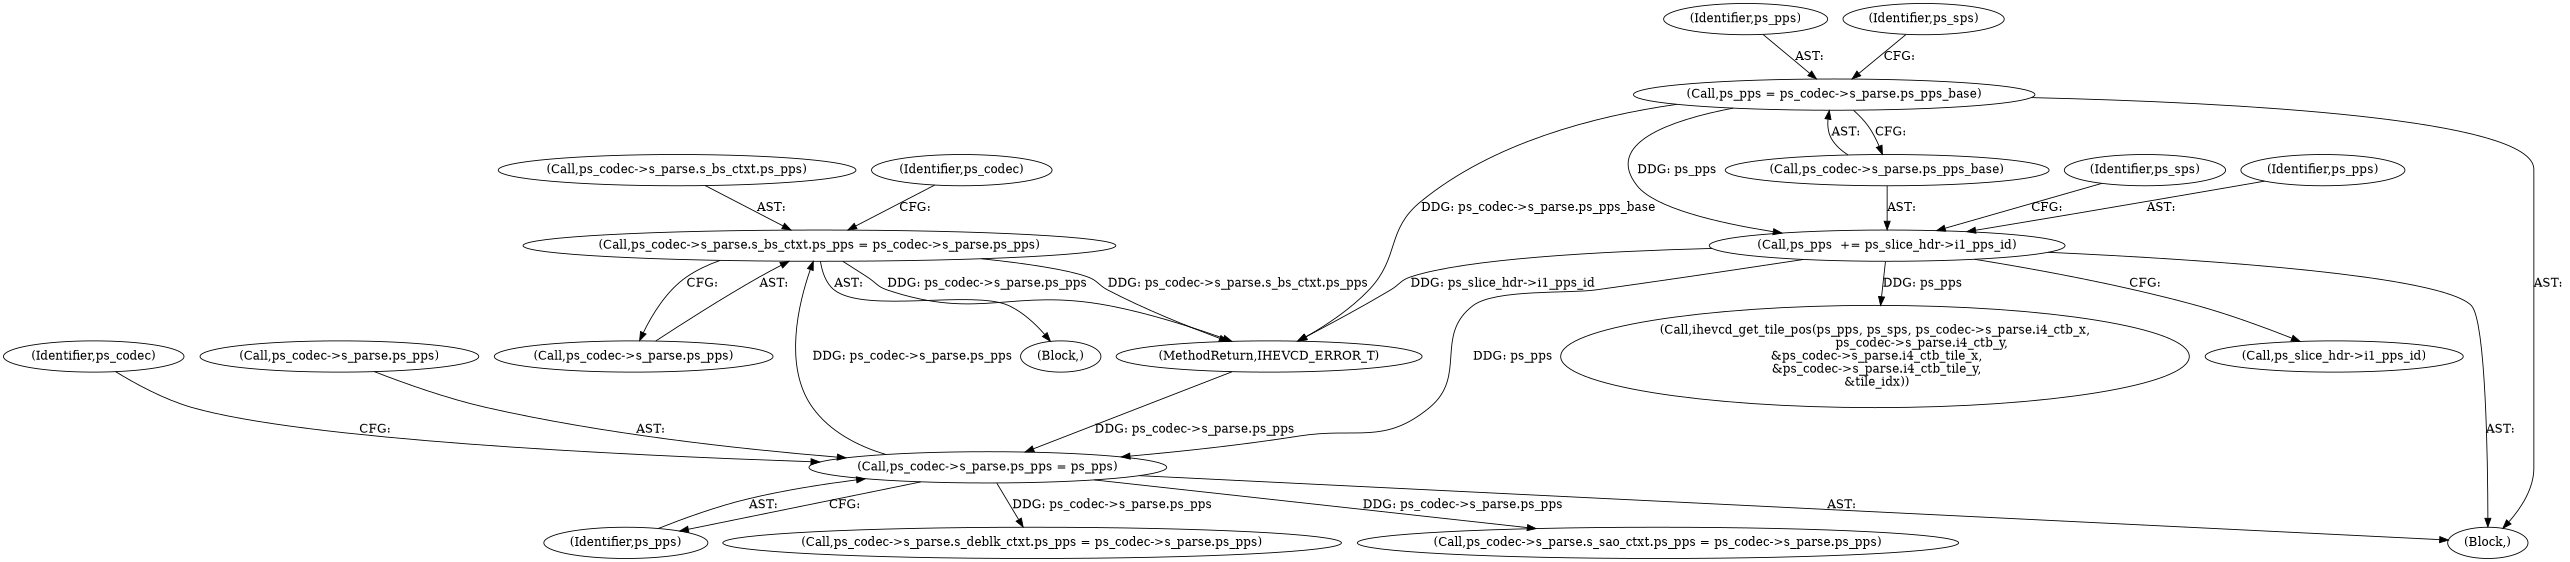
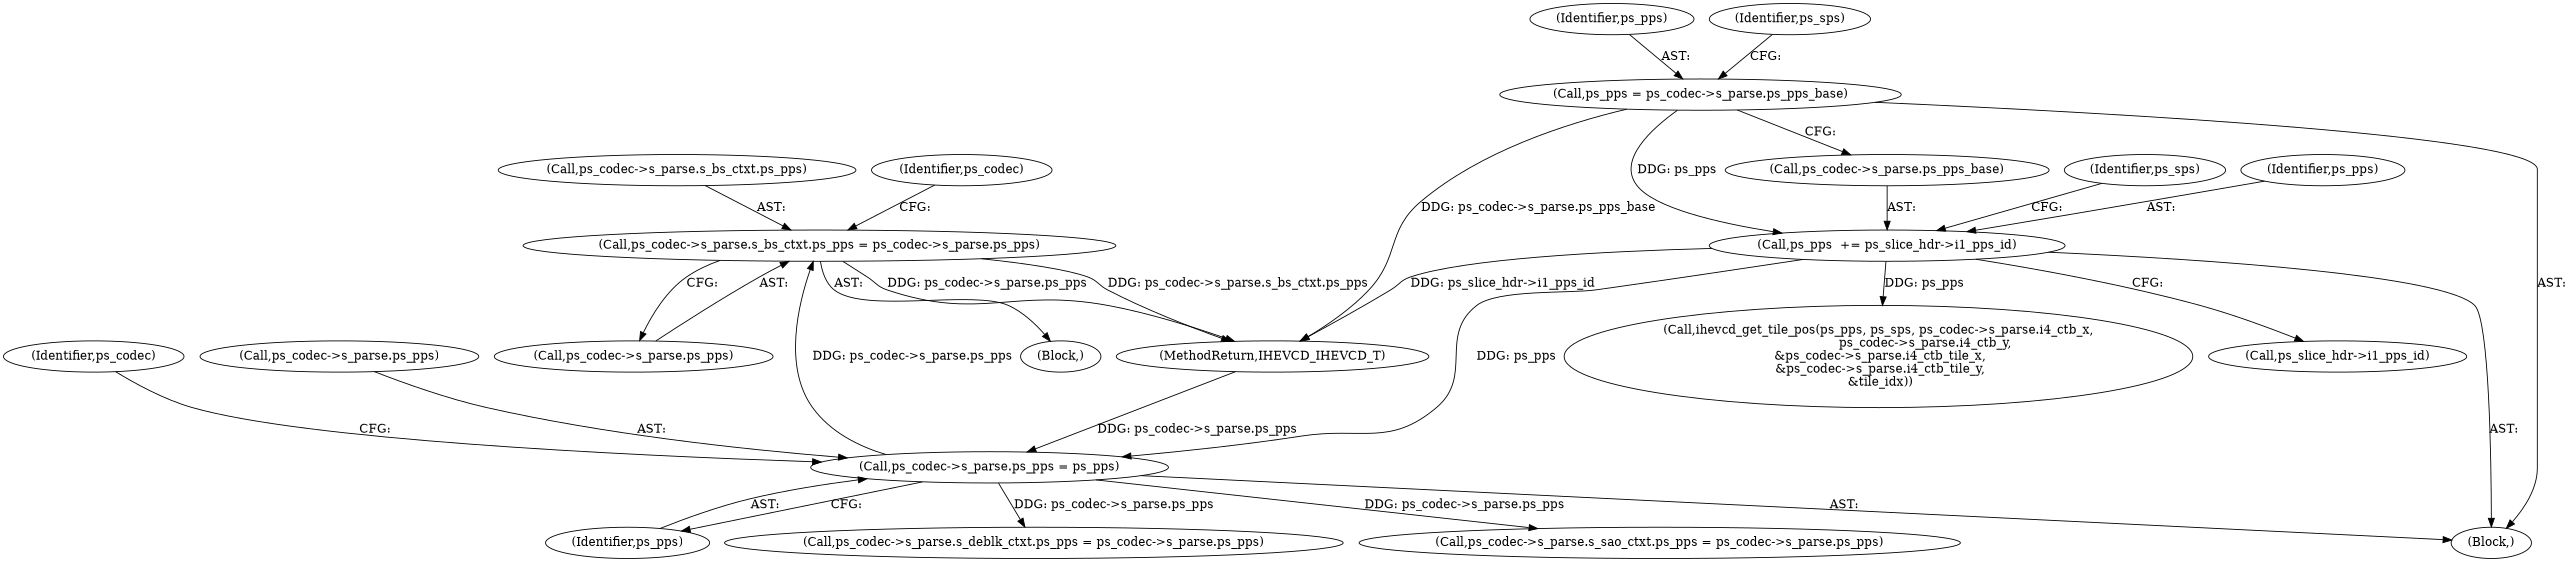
(1832, 140) -> none
(1269, 357) -> (1273, 357)
